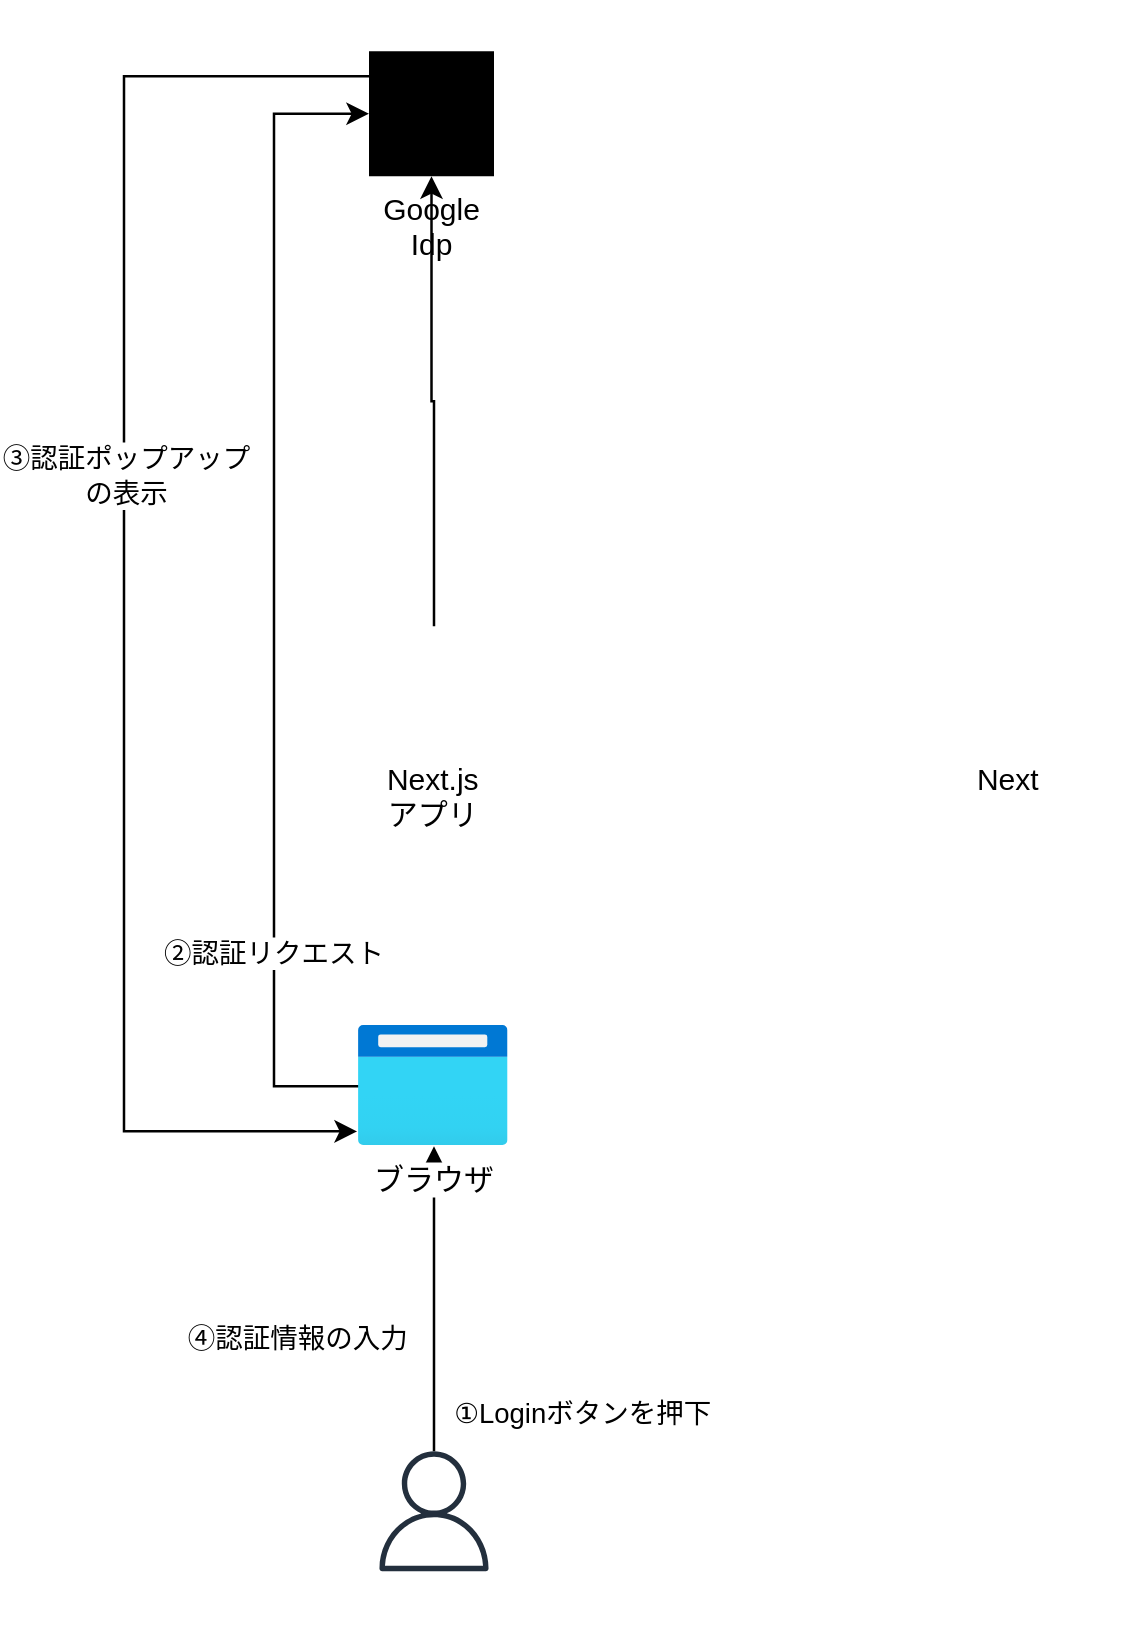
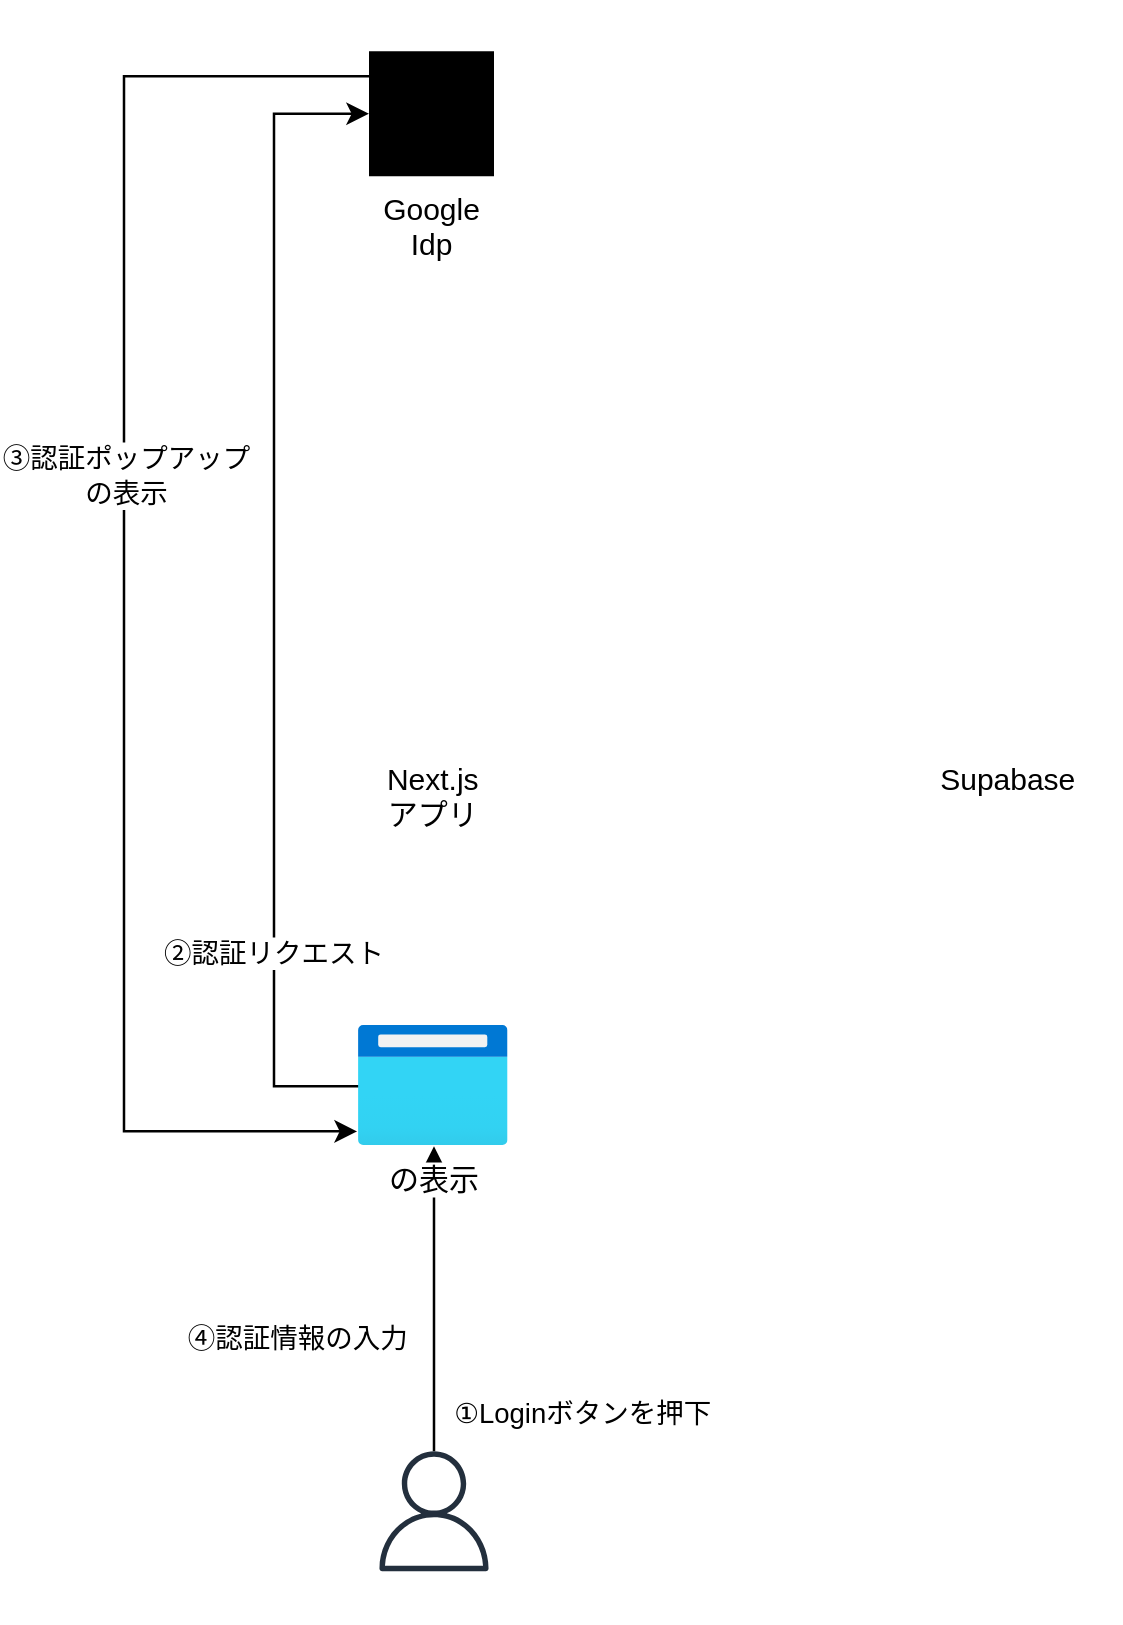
(434, 408) -> none
(1008, 780) -> (1008, 780)
(435, 1182) -> (435, 1182)
